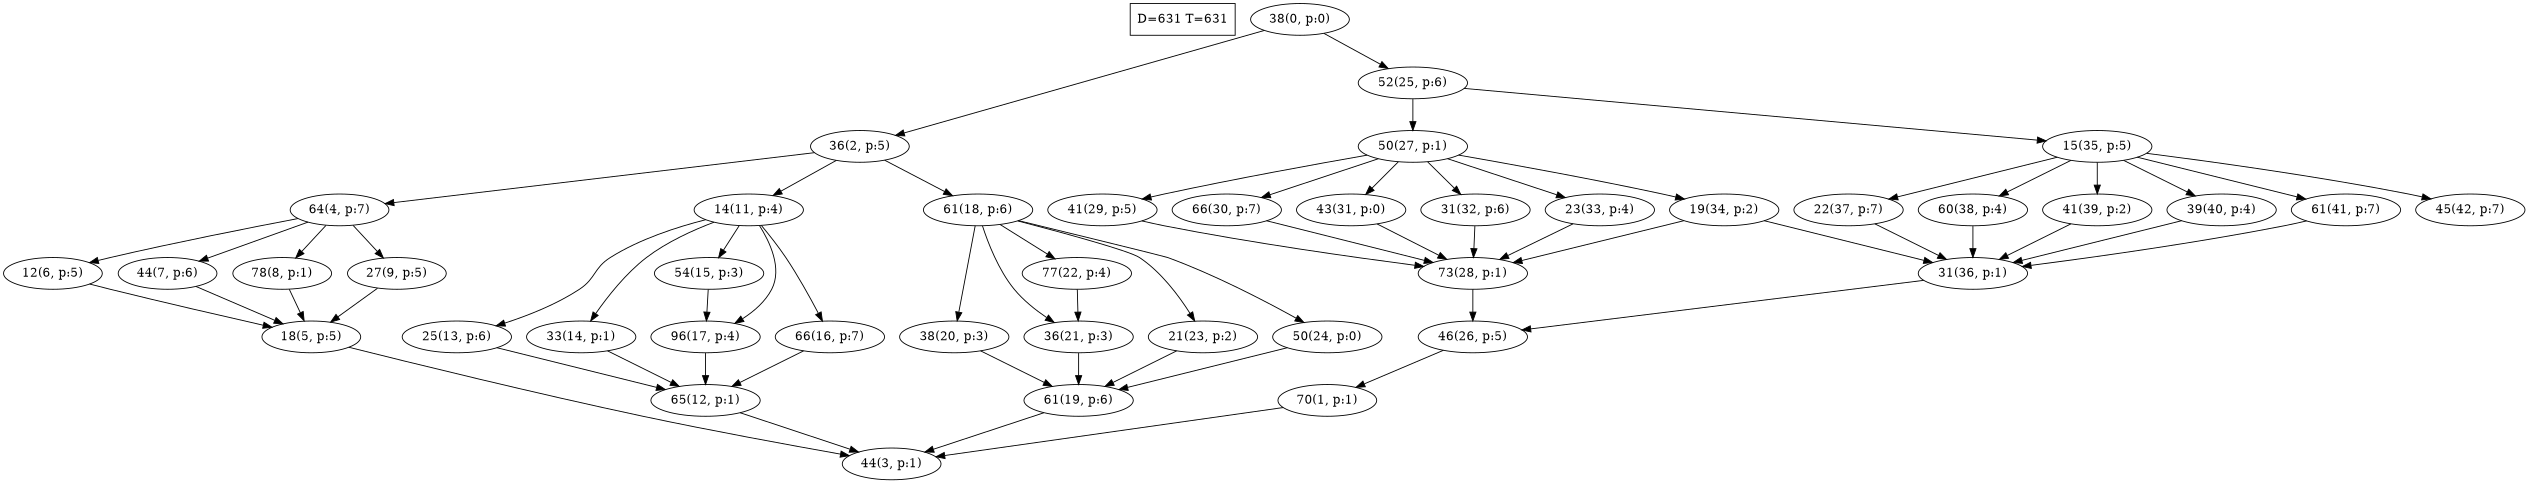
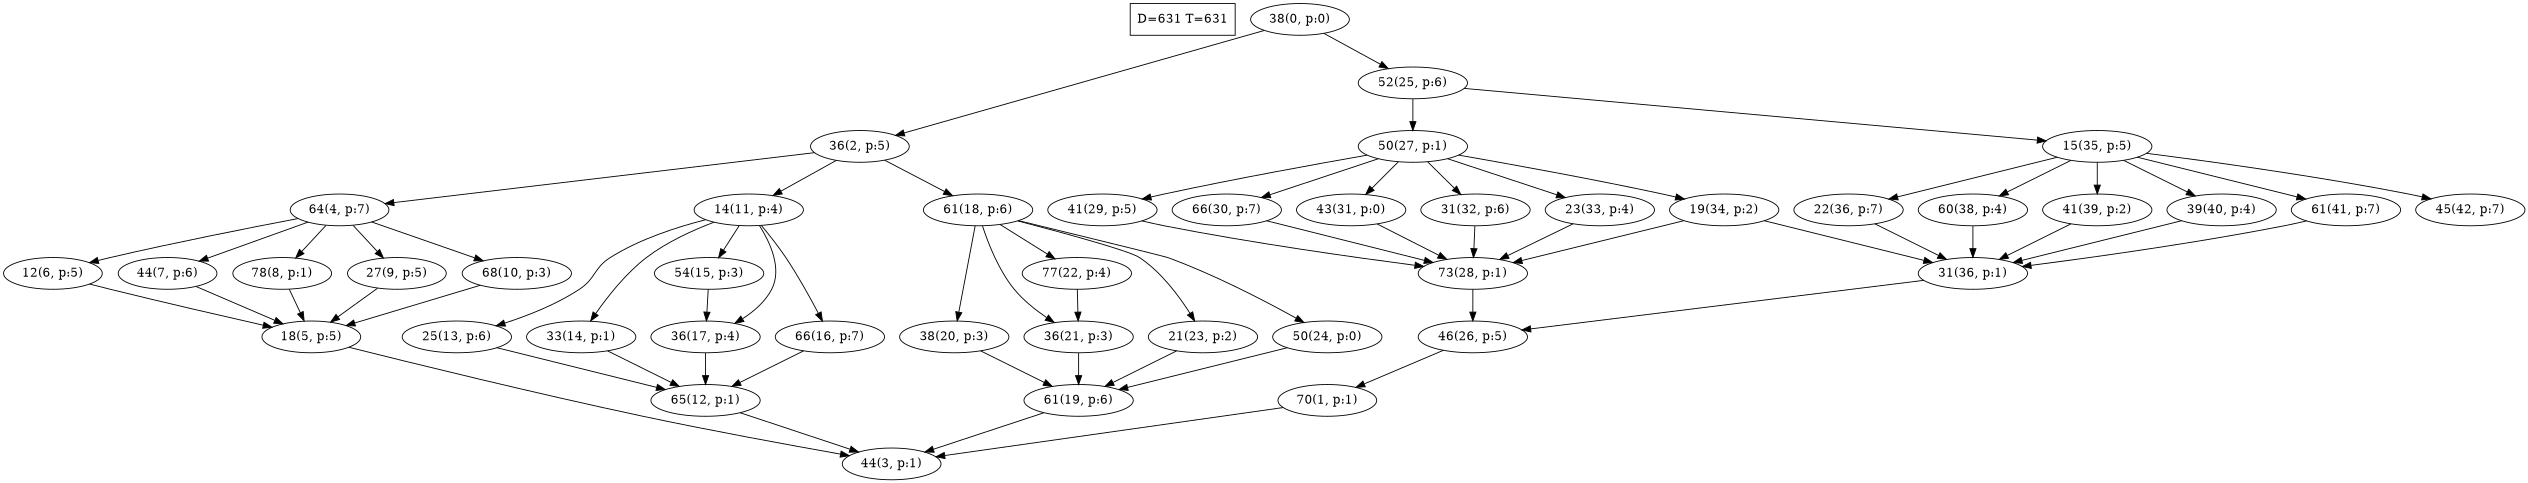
(1849, 210) -> (1849, 210)
none -> (517, 273)
(706, 337) -> (706, 337)
